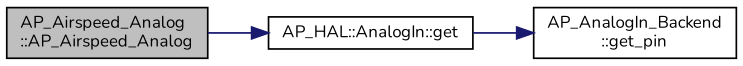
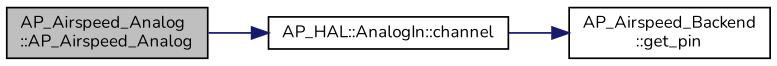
(371, 33) -> (388, 33)
(635, 33) -> (670, 33)
